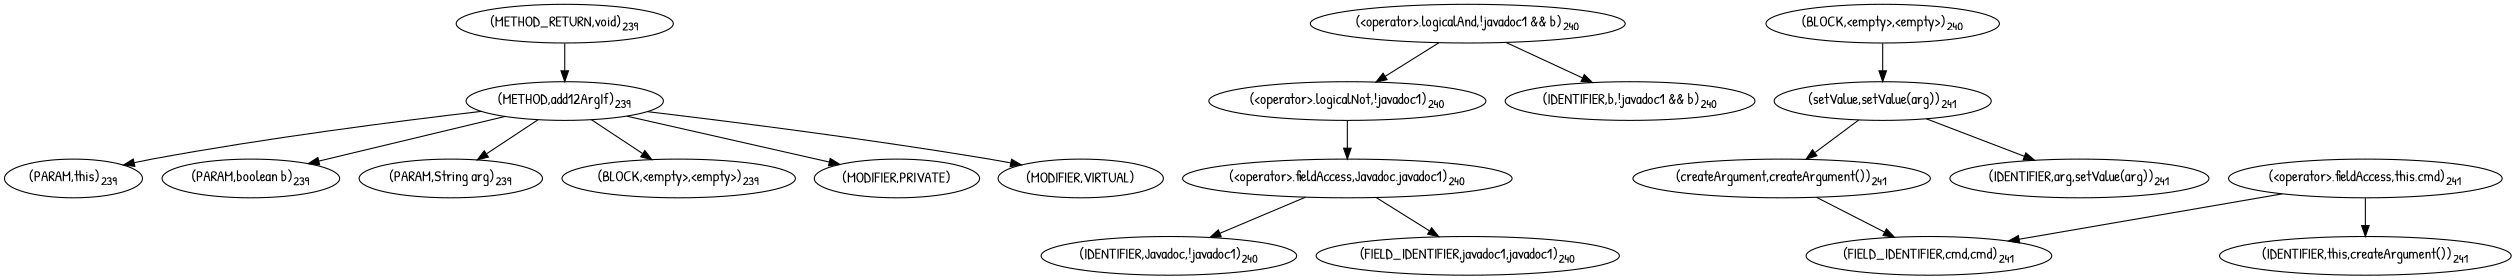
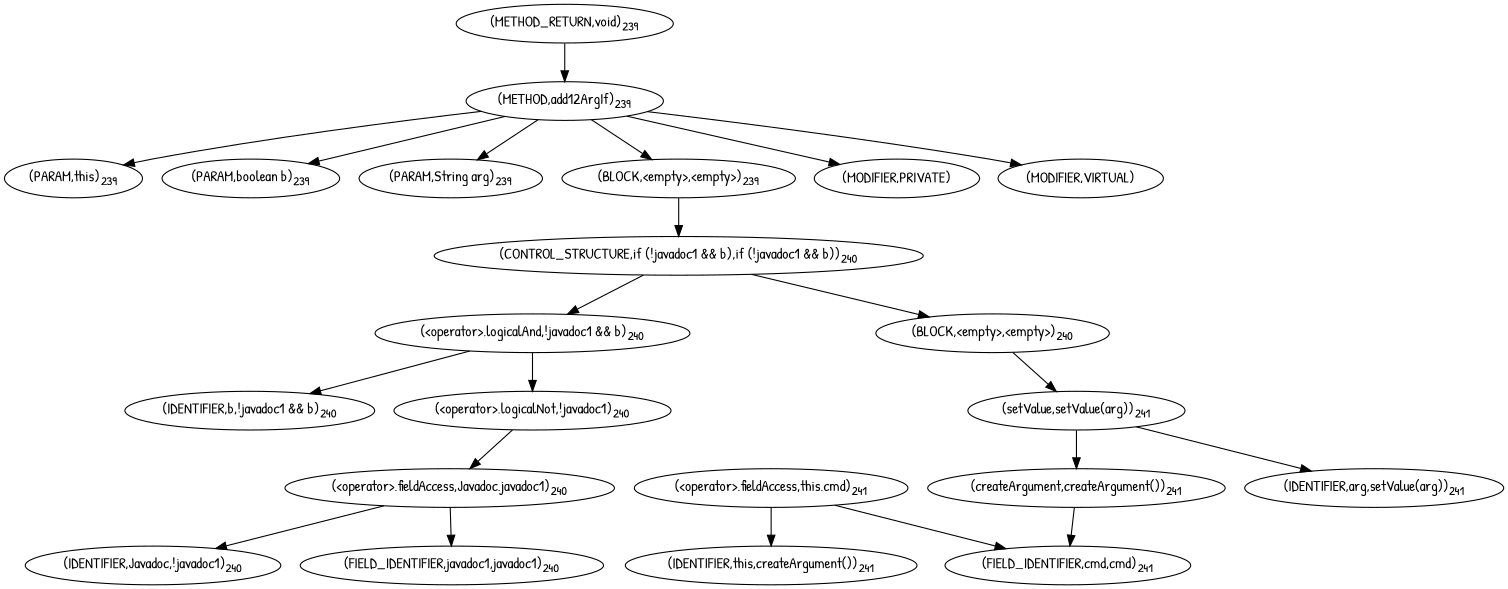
none -> (679, 256)
